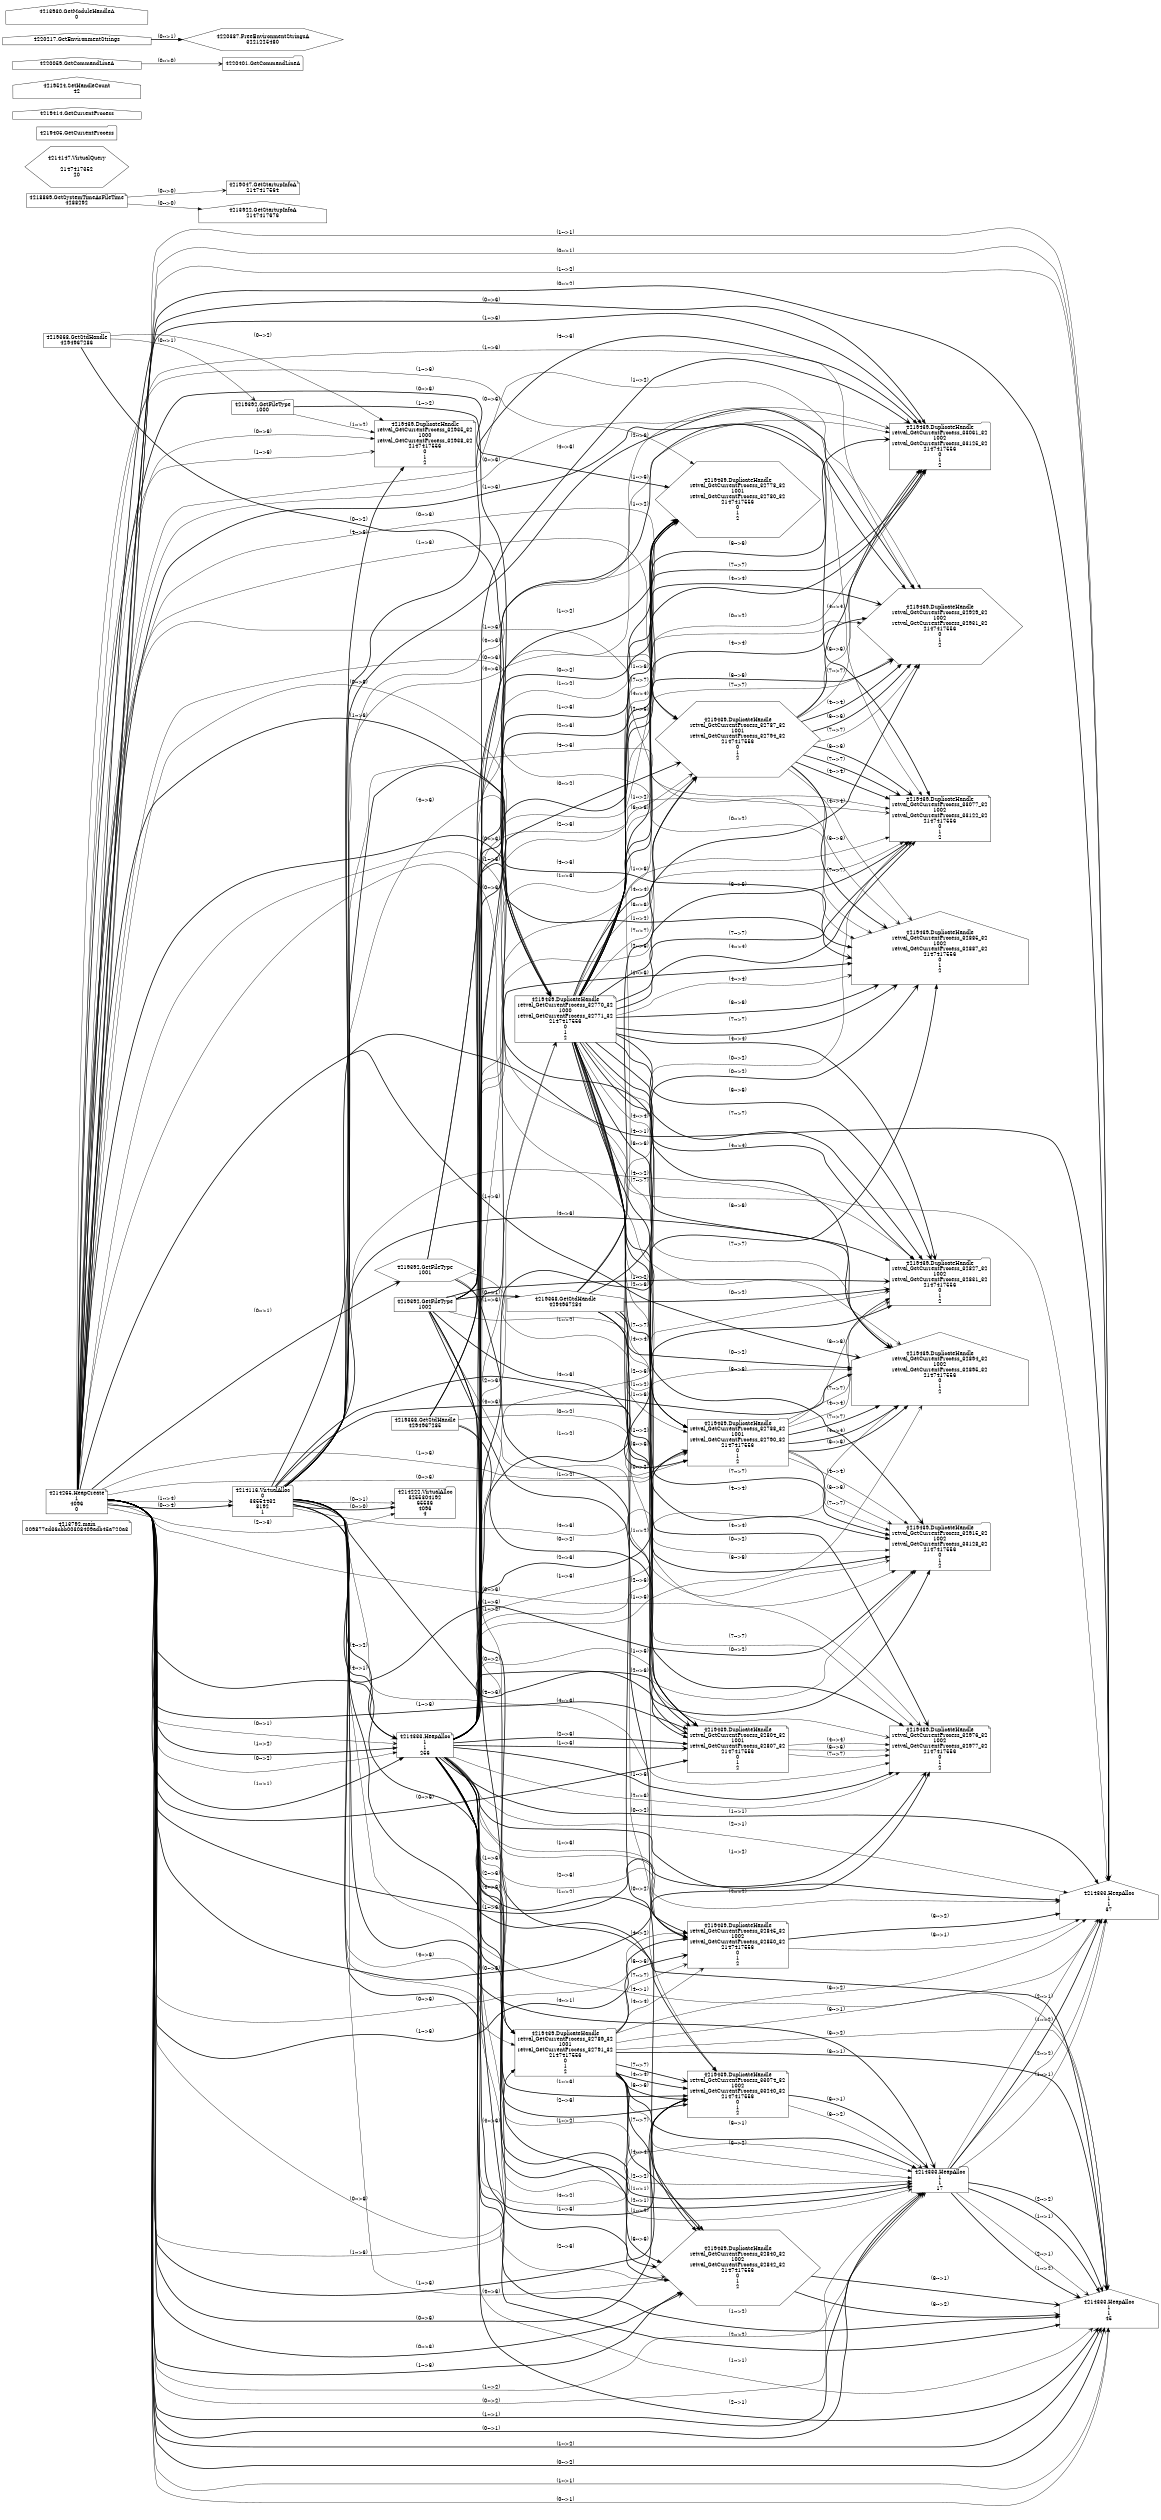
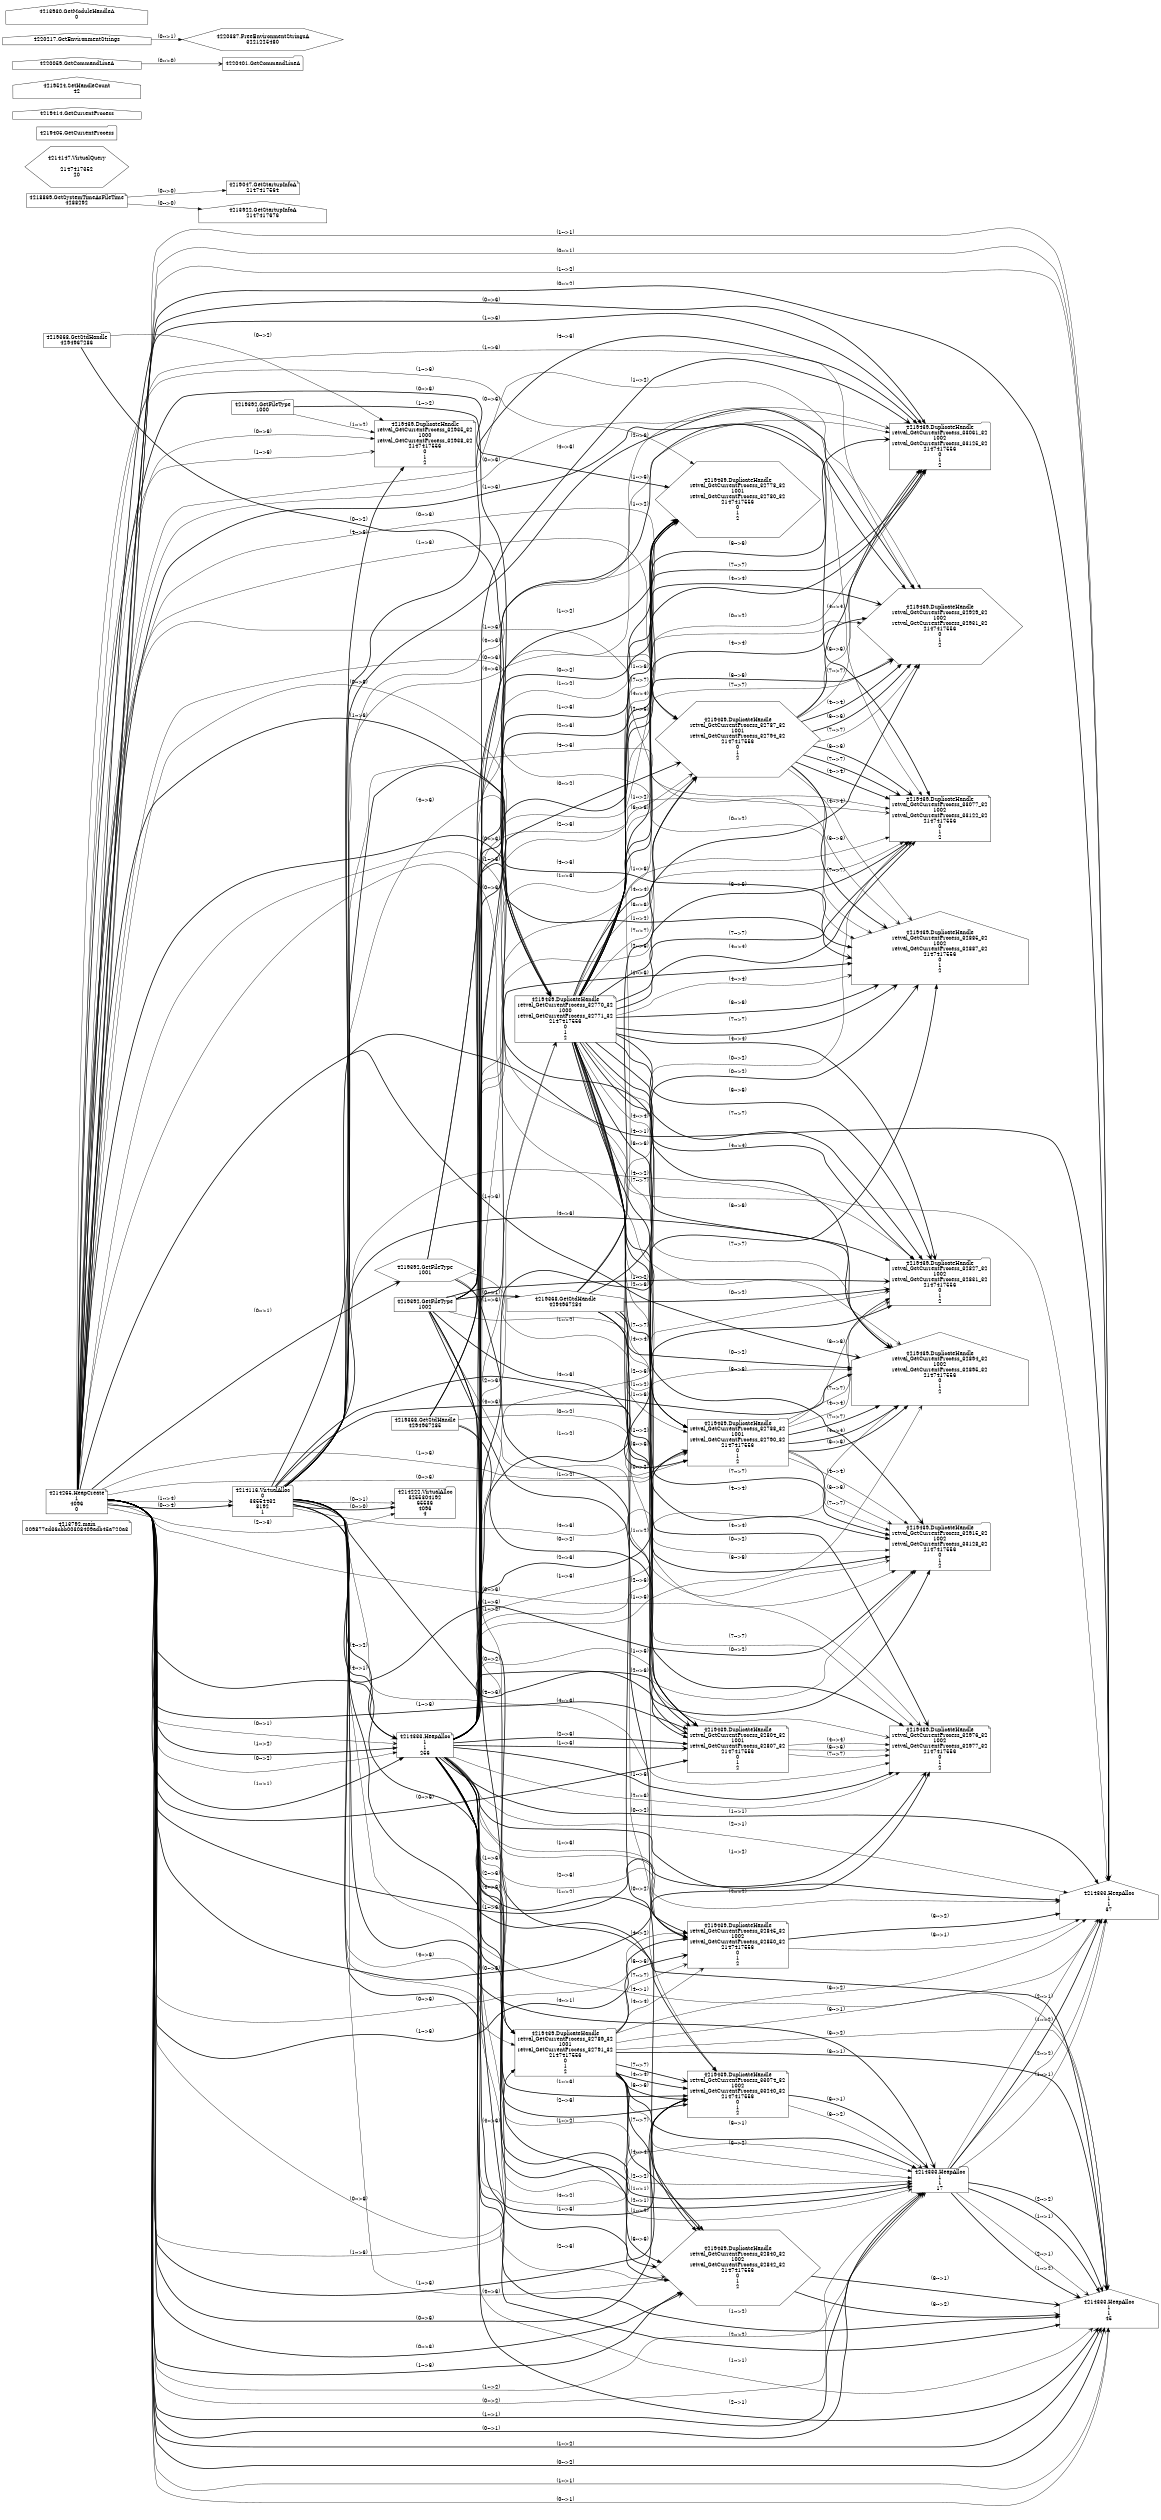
(165, 40) -> (165, 40)
(175, 194) -> (175, 194)
(188, 353) -> none
